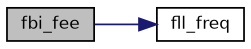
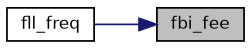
(117, 24) -> (117, 24)
